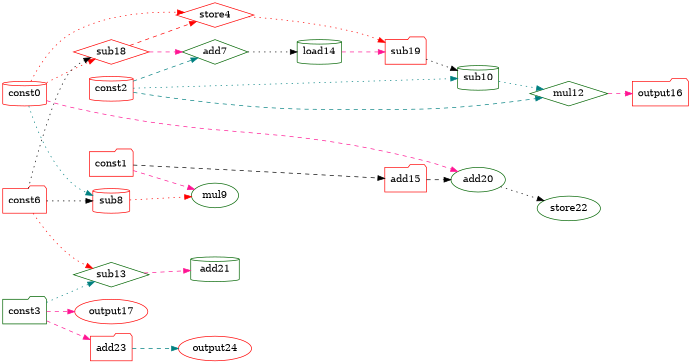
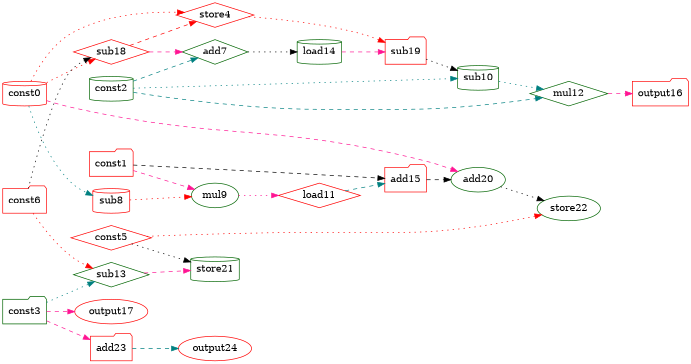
(111, 89) -> (111, 89)
none -> (319, 195)
(66, 201) -> none
none -> (111, 238)
(215, 269) -> (215, 269)
